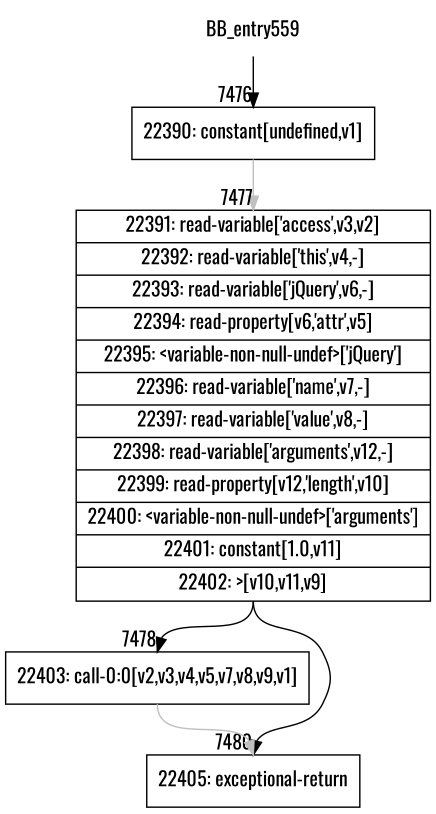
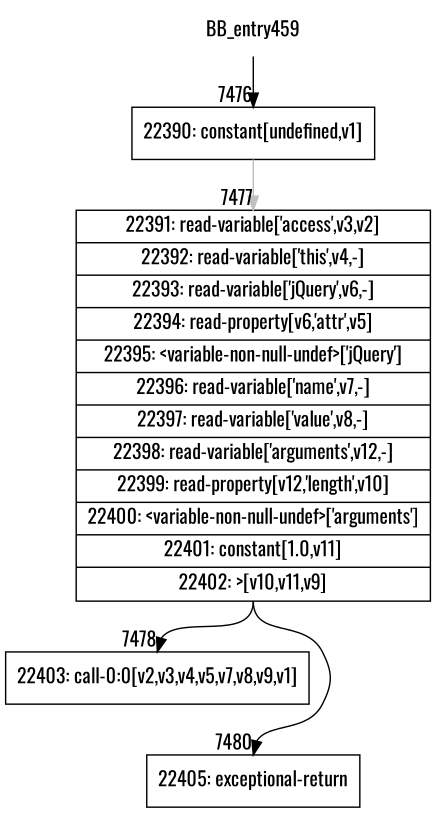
(253, 31) -> (253, 31)
(198, 729) -> none
